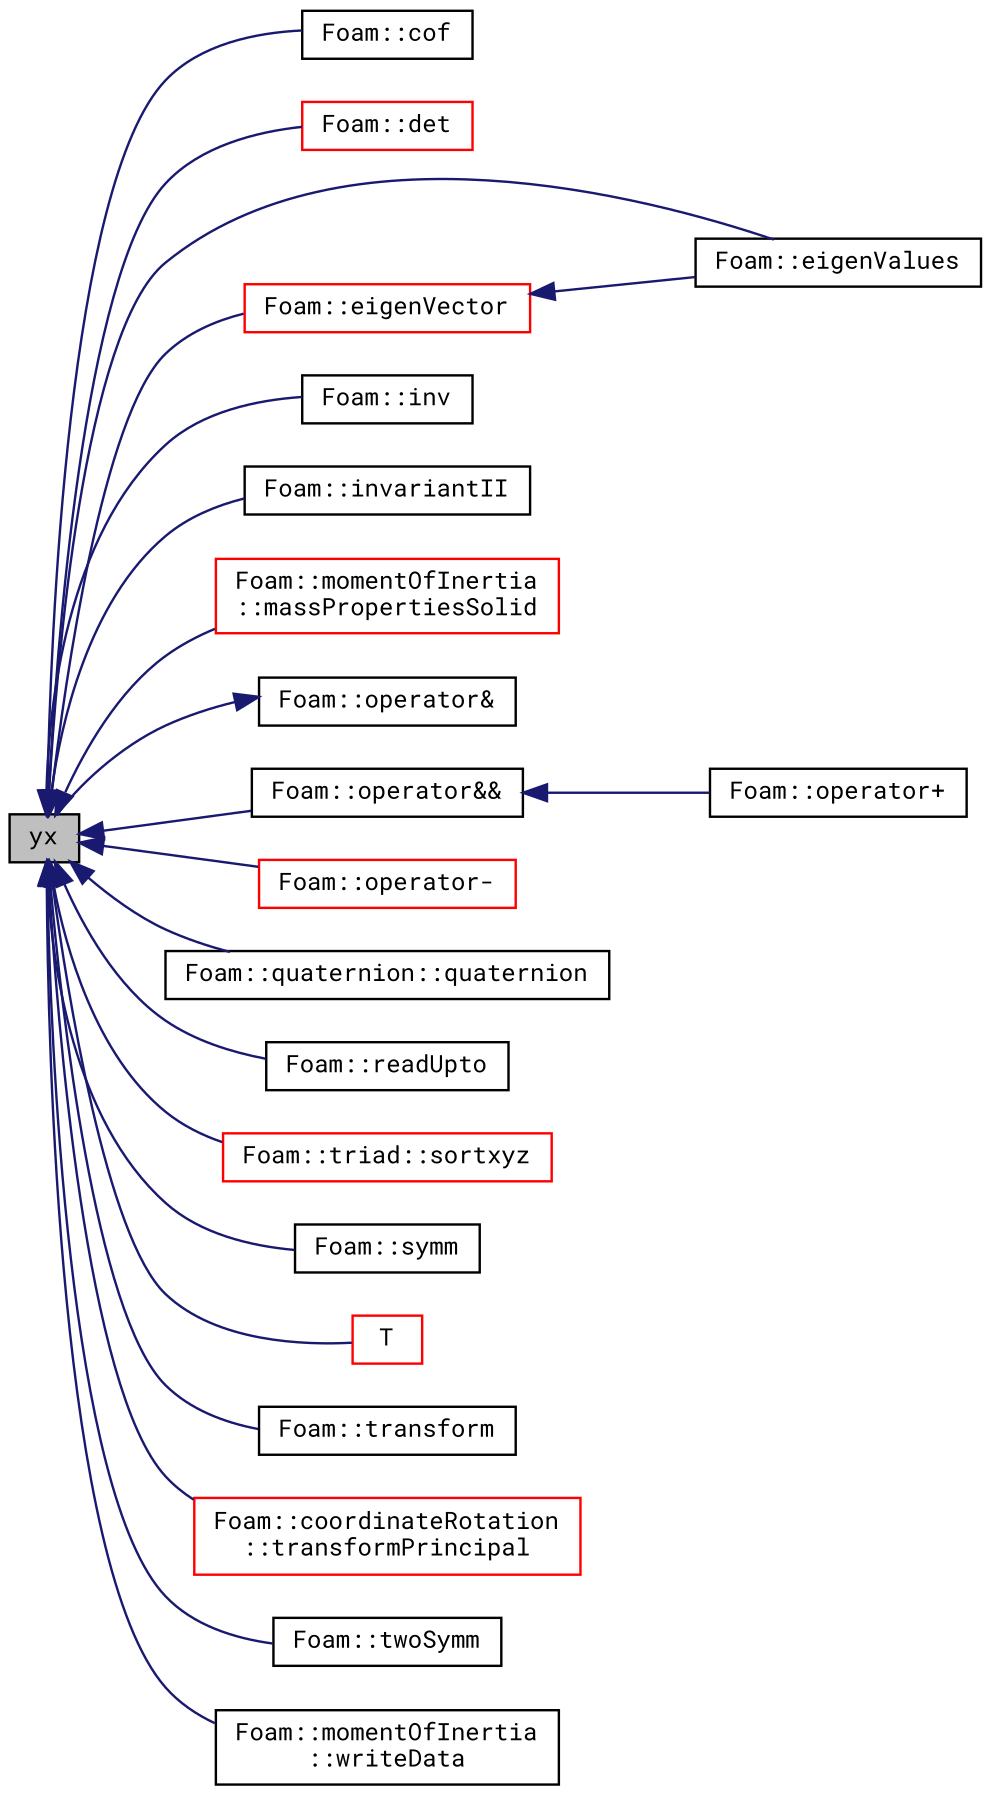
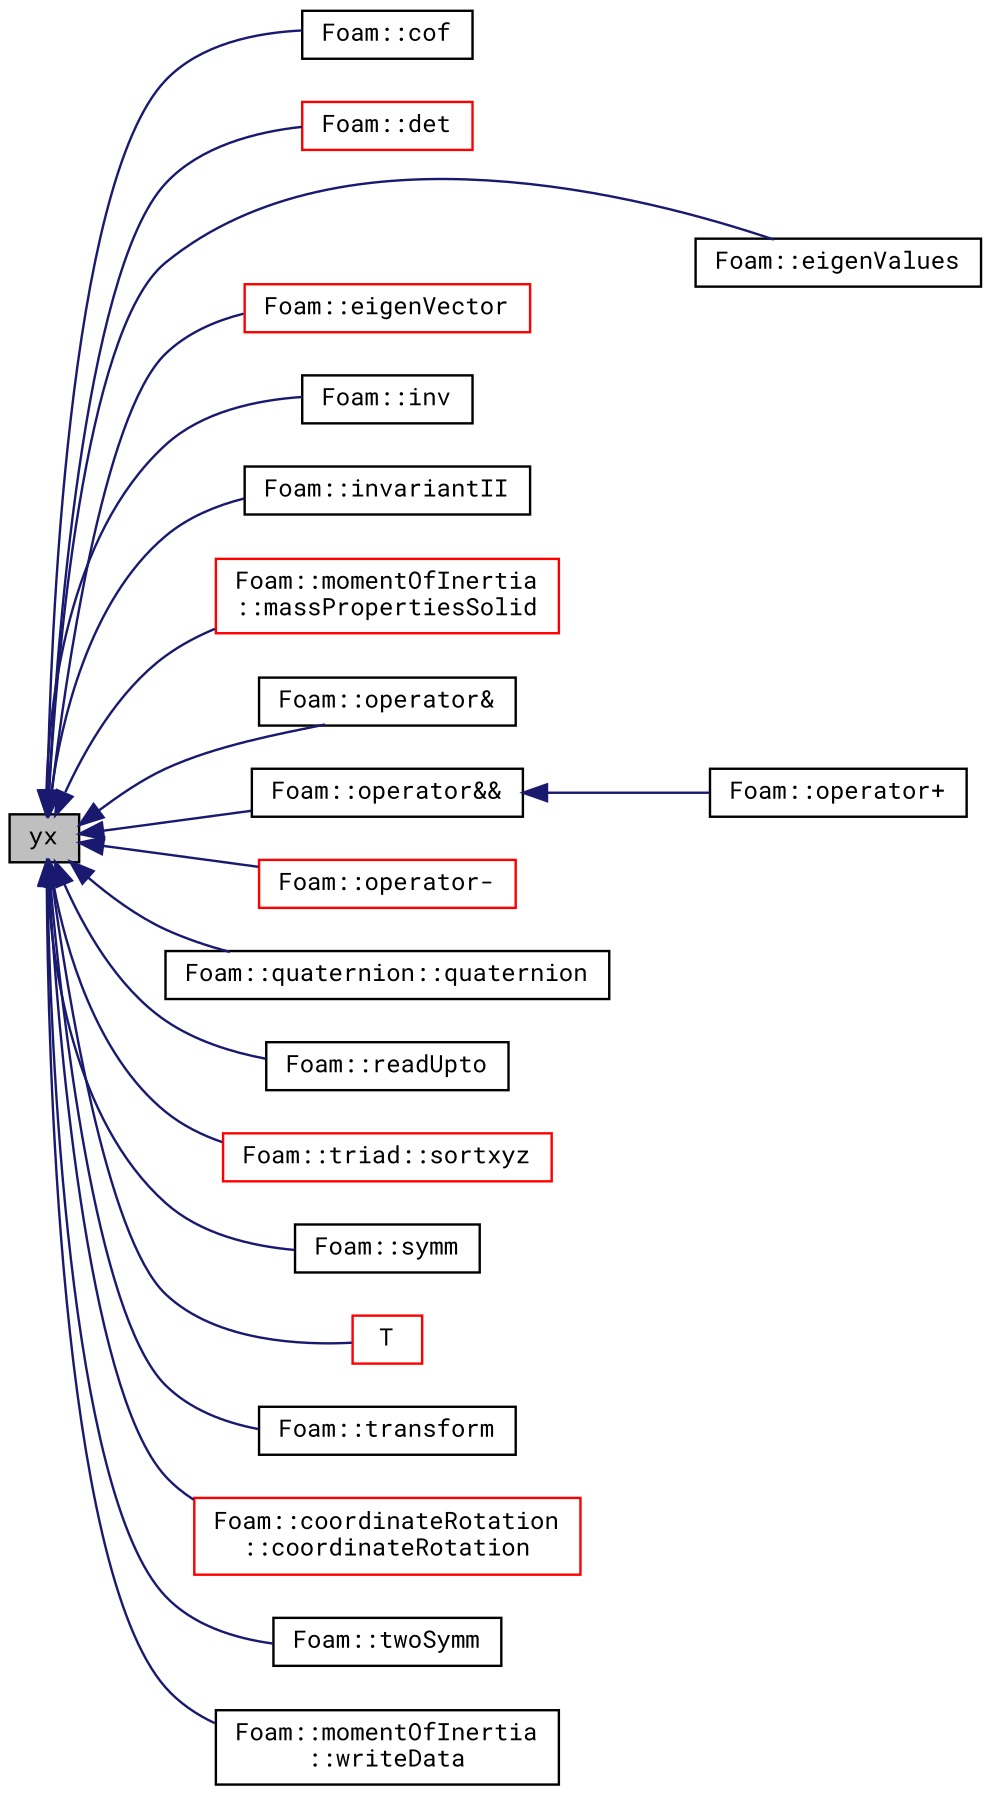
(625, 284) -> none
(135, 742) -> (206, 753)
(387, 1536) -> (387, 1536)
